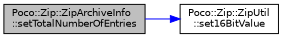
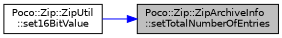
(158, 19) -> (115, 19)
